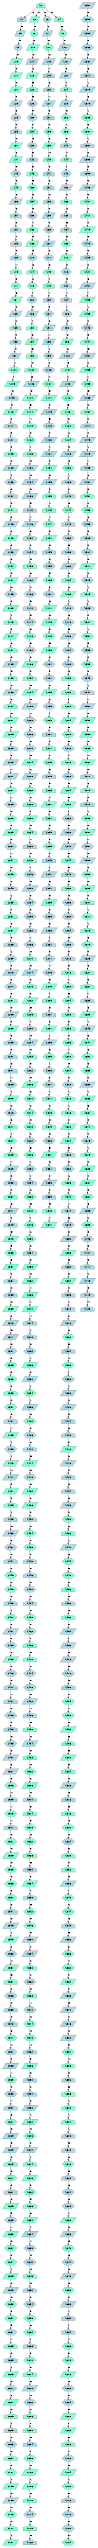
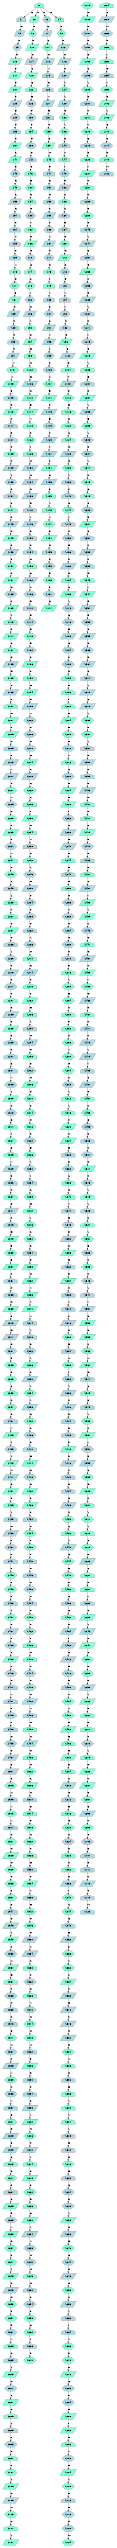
none -> (87, 600)
(49, 622) -> none
(30, 2366) -> none
